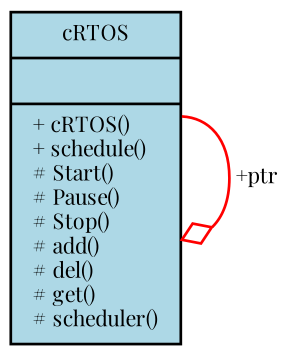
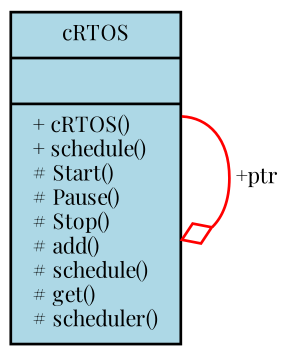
(63, 271) -> (90, 271)
